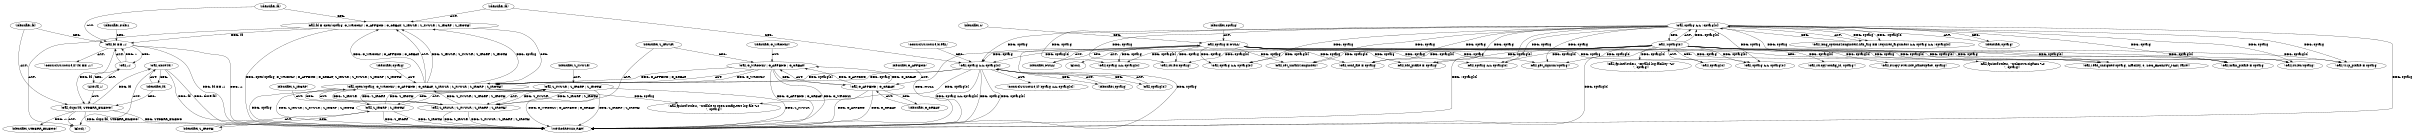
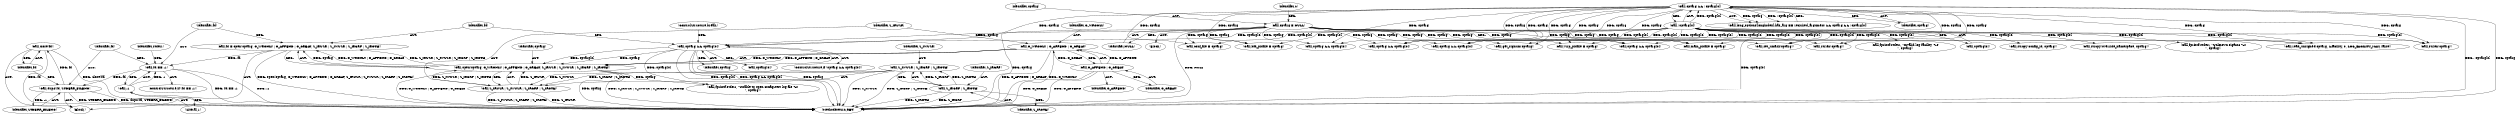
(1297, 66) -> (1774, 47)
(915, 81) -> (1105, 77)
(92, 96) -> (50, 100)
